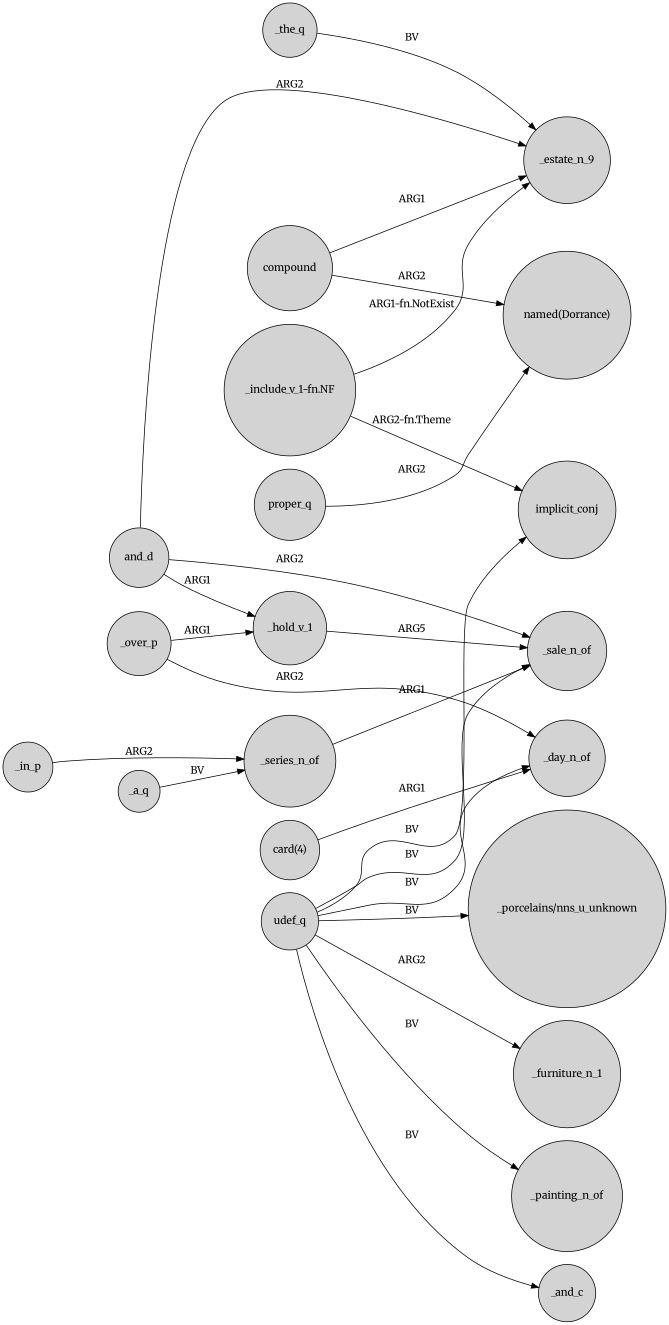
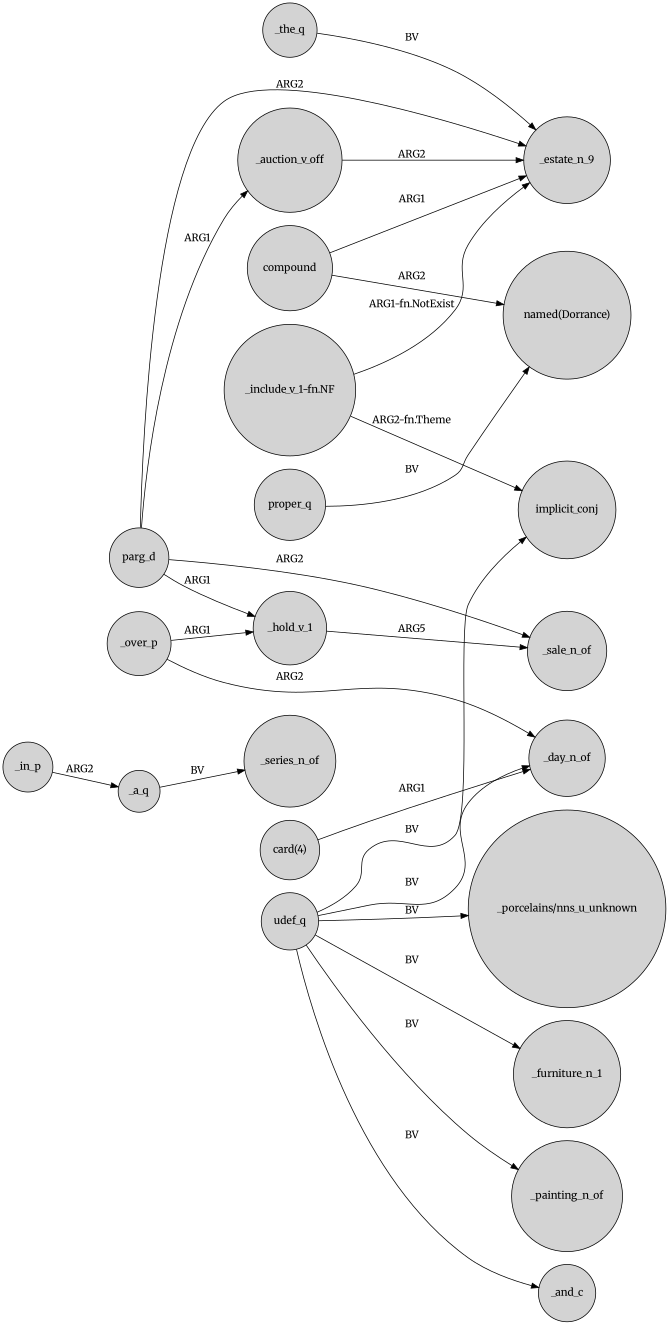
none -> (290, 160)
(412, 470) -> (412, 470)
(139, 558) -> (139, 558)
(428, 706) -> none
(144, 758) -> (82, 779)
(458, 855) -> none
(412, 961) -> (412, 961)
